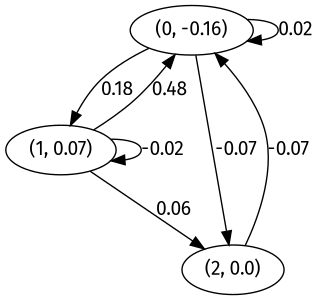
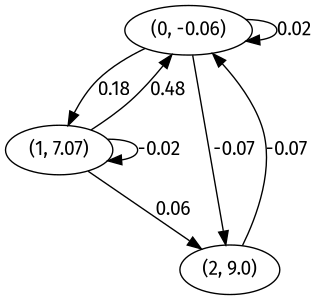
(192, 30) -> (189, 30)
(61, 150) -> (59, 150)
(233, 270) -> (230, 270)
